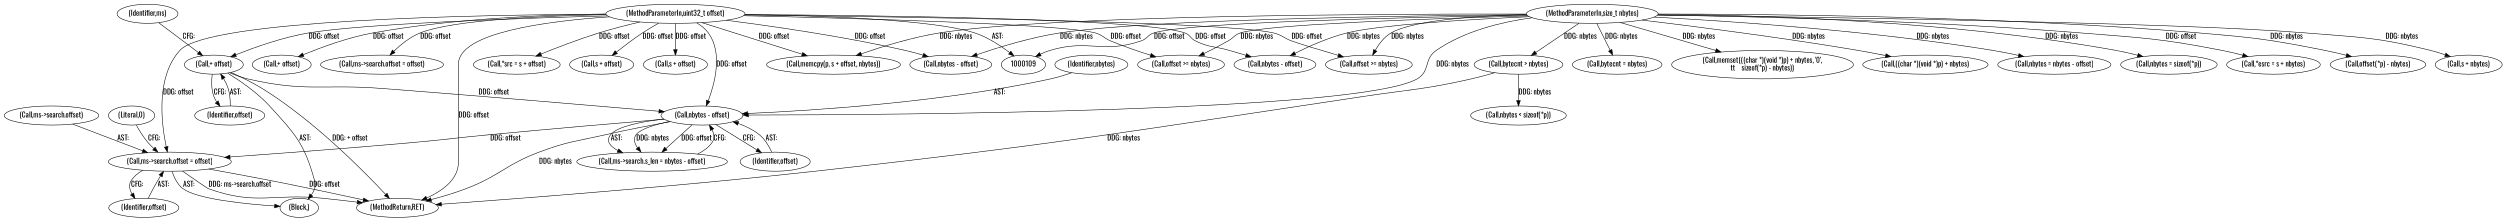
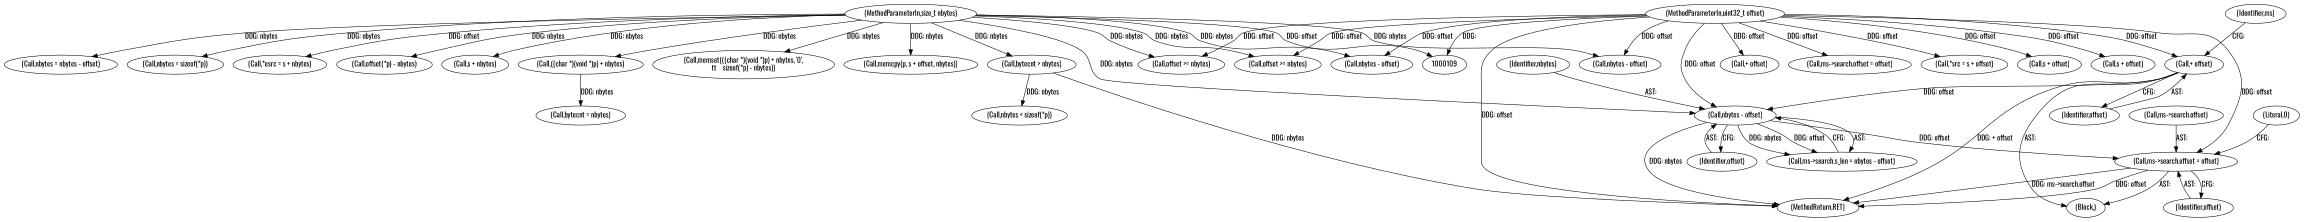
(998, 37) -> (1470, 37)
(1604, 37) -> (581, 87)
(752, 38) -> none
